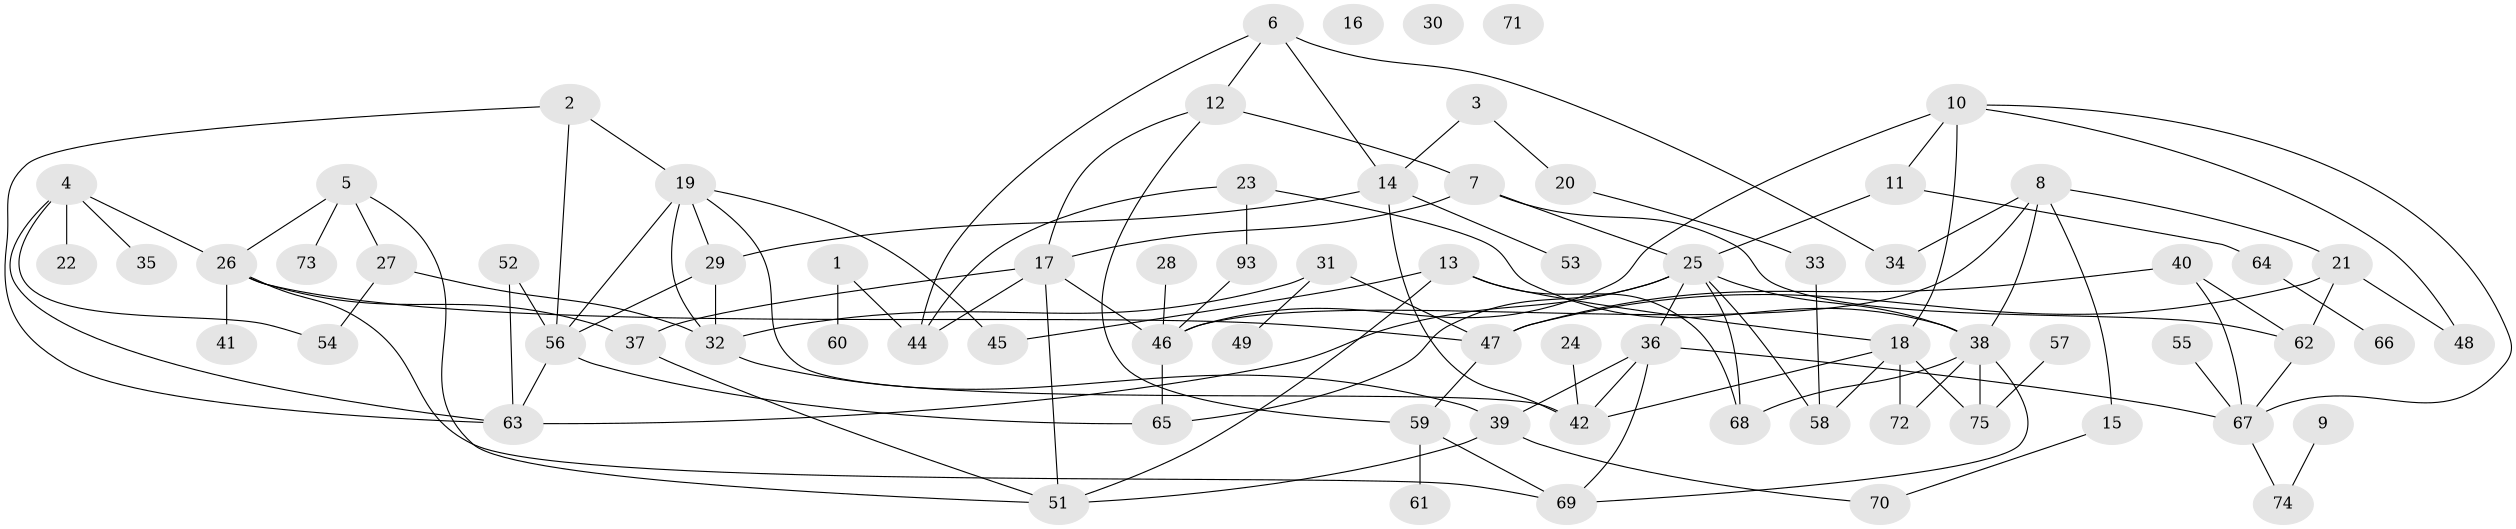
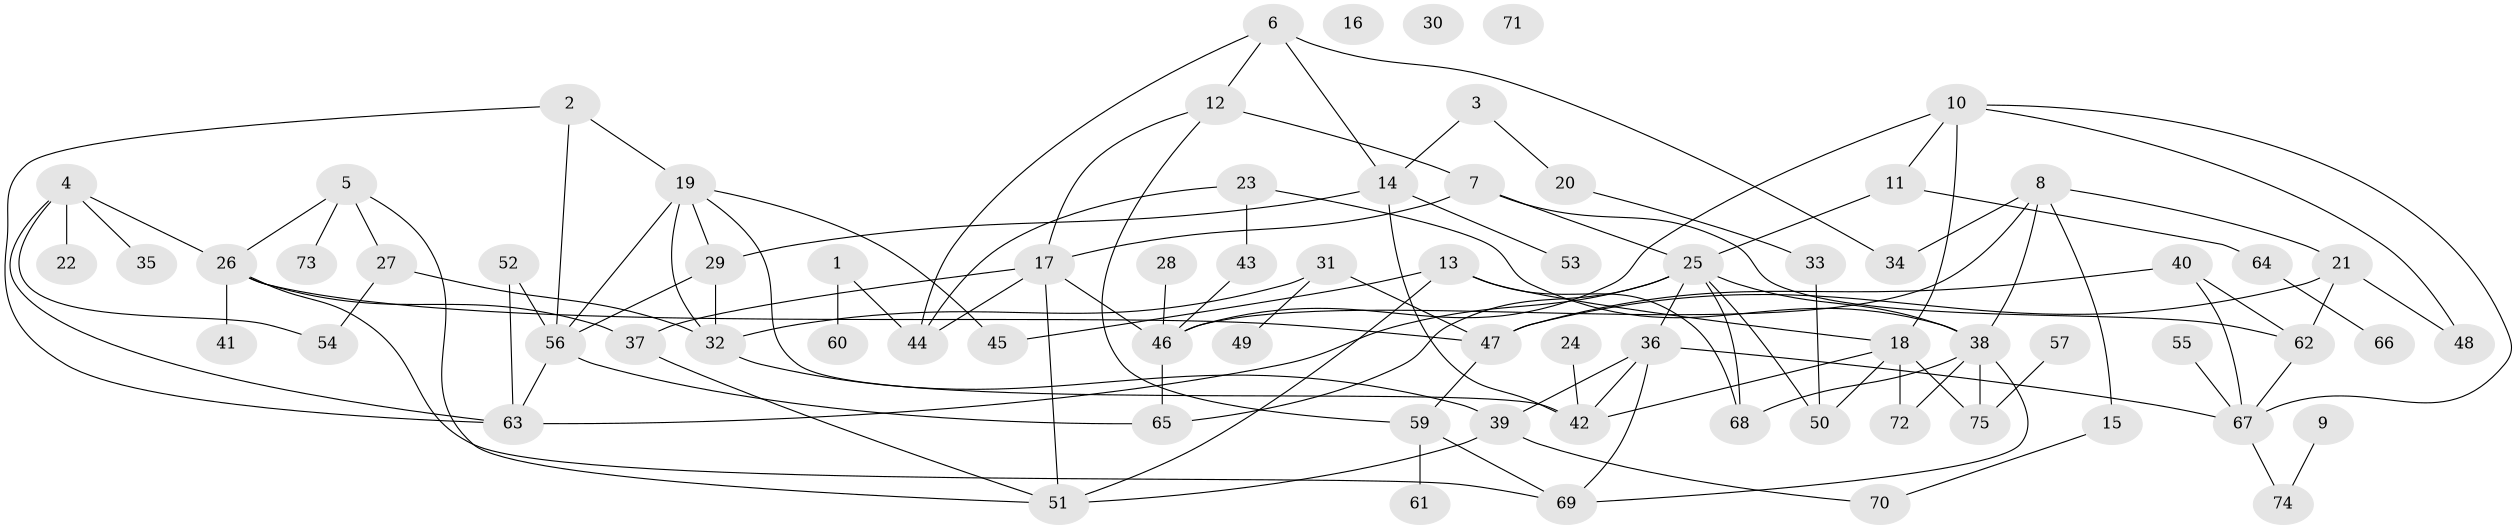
(1247, 264) -> (1247, 264)
(1820, 424) -> (1820, 424)
